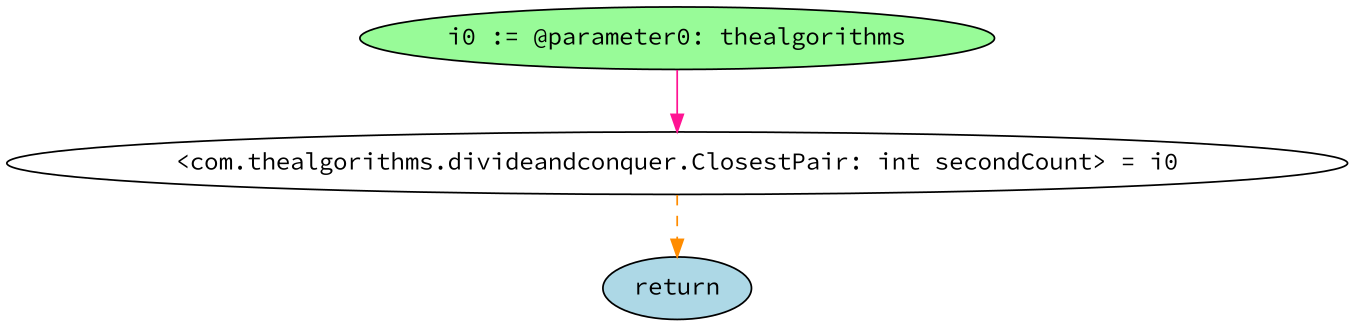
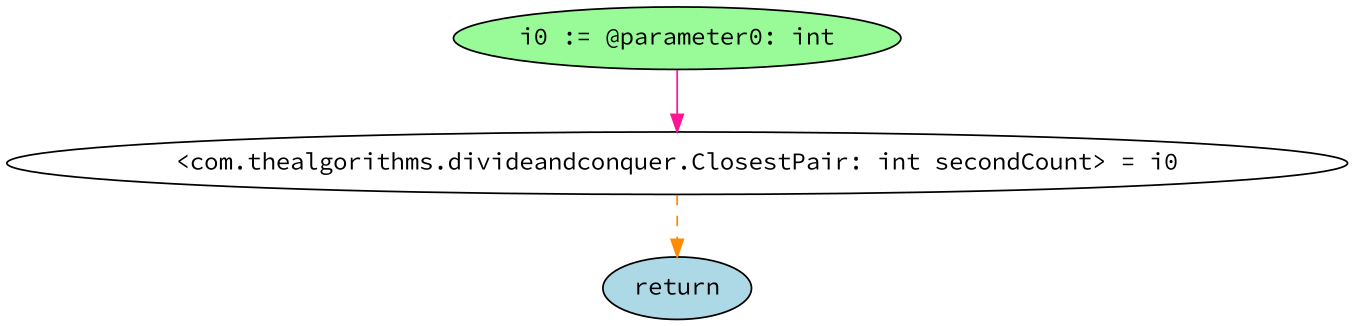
(677, 38) -> (677, 38)
